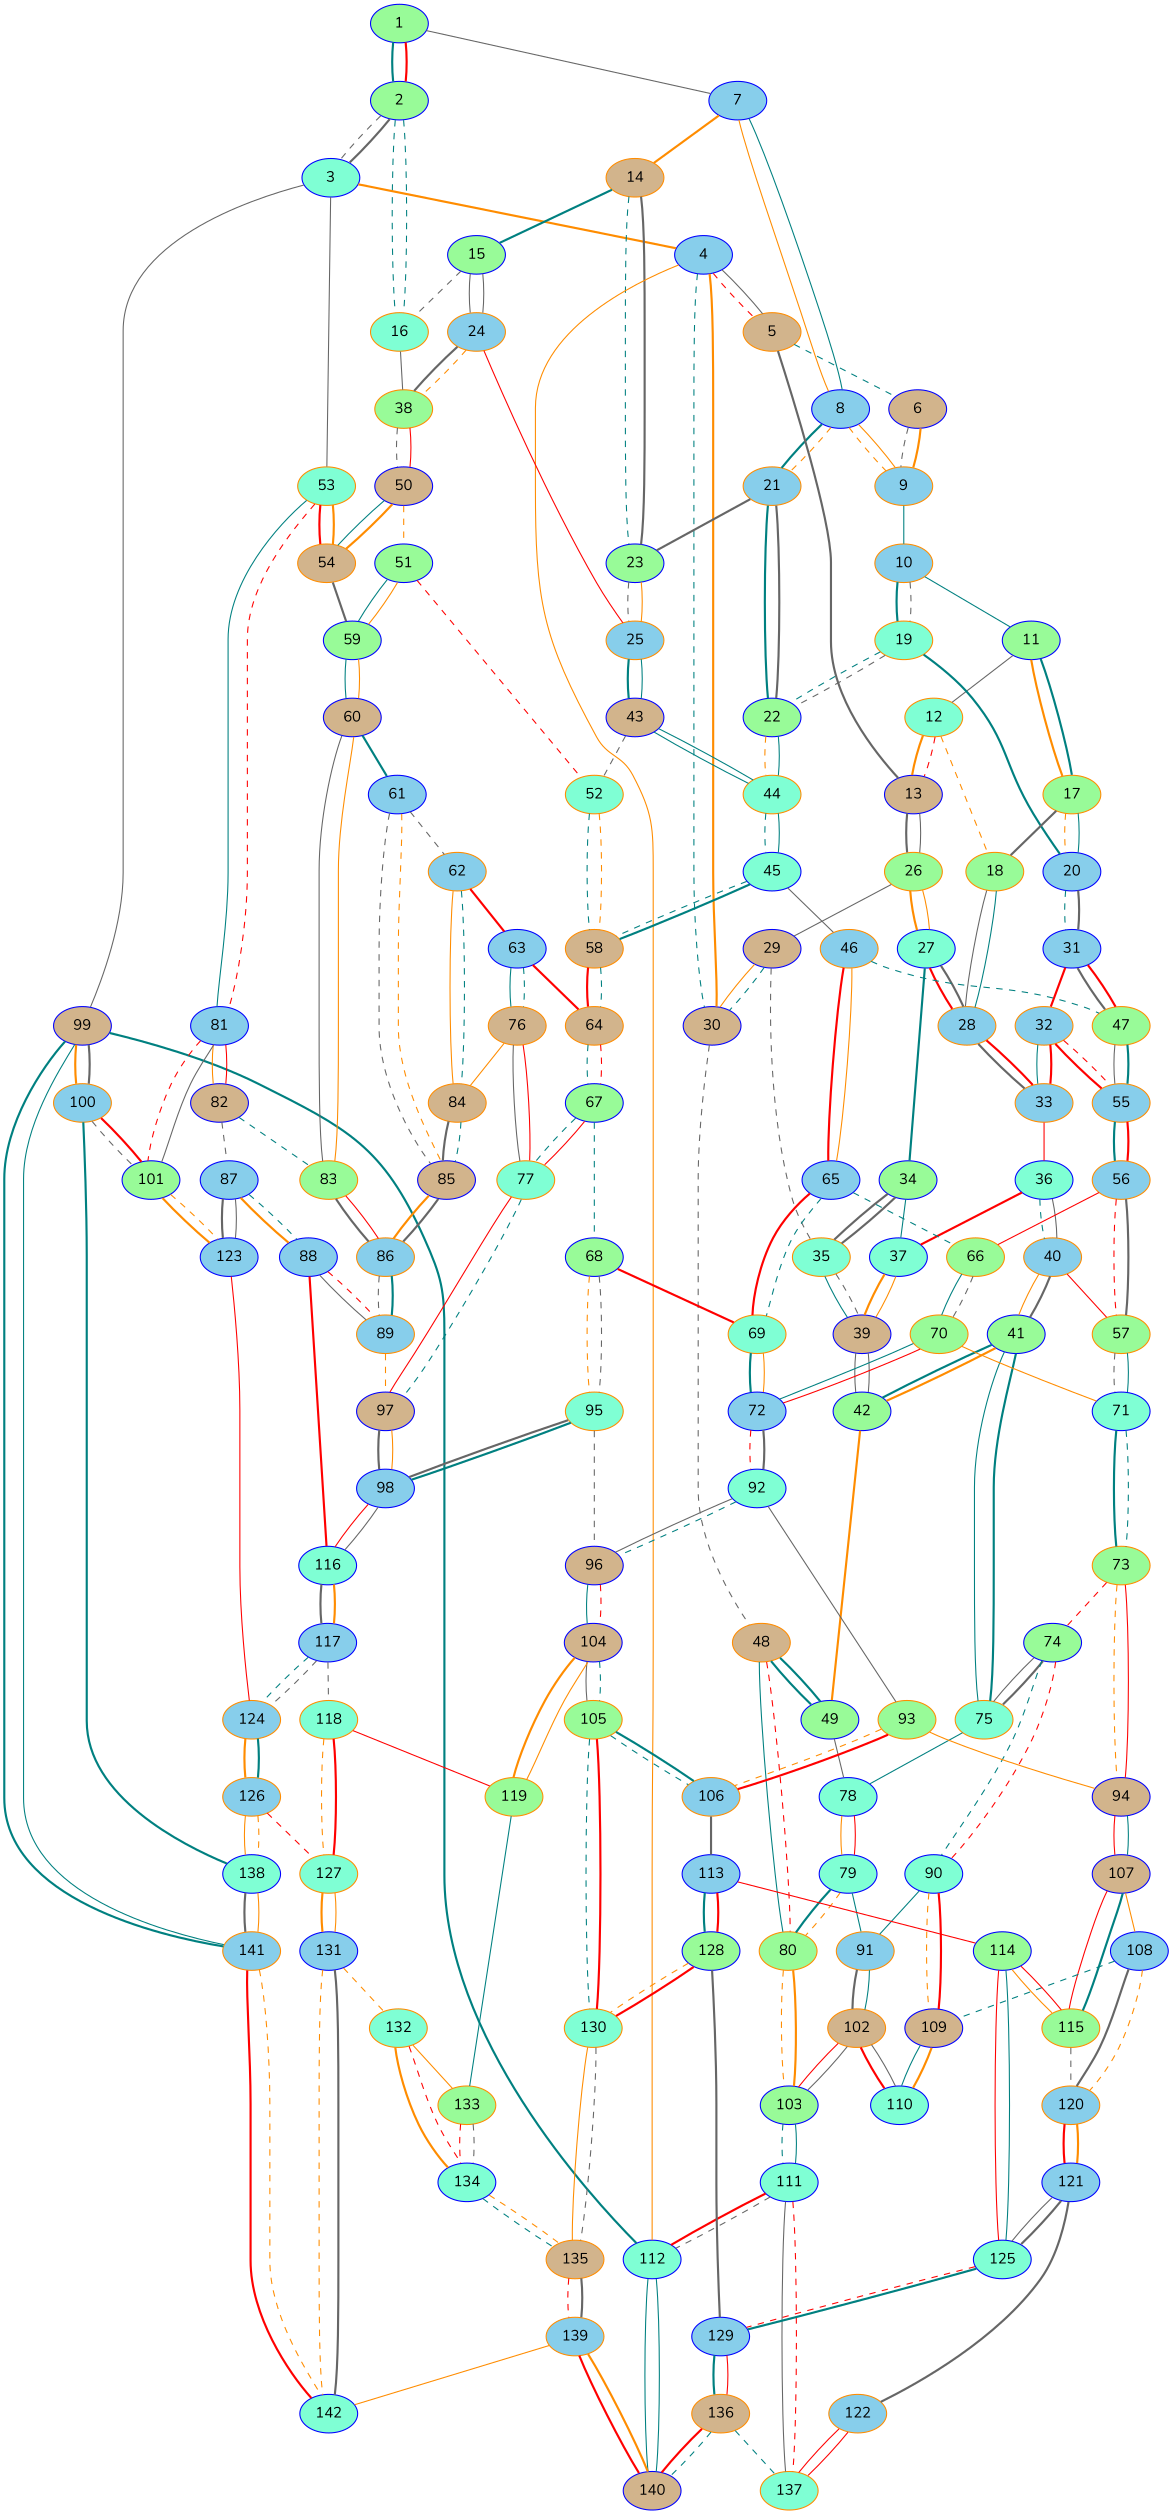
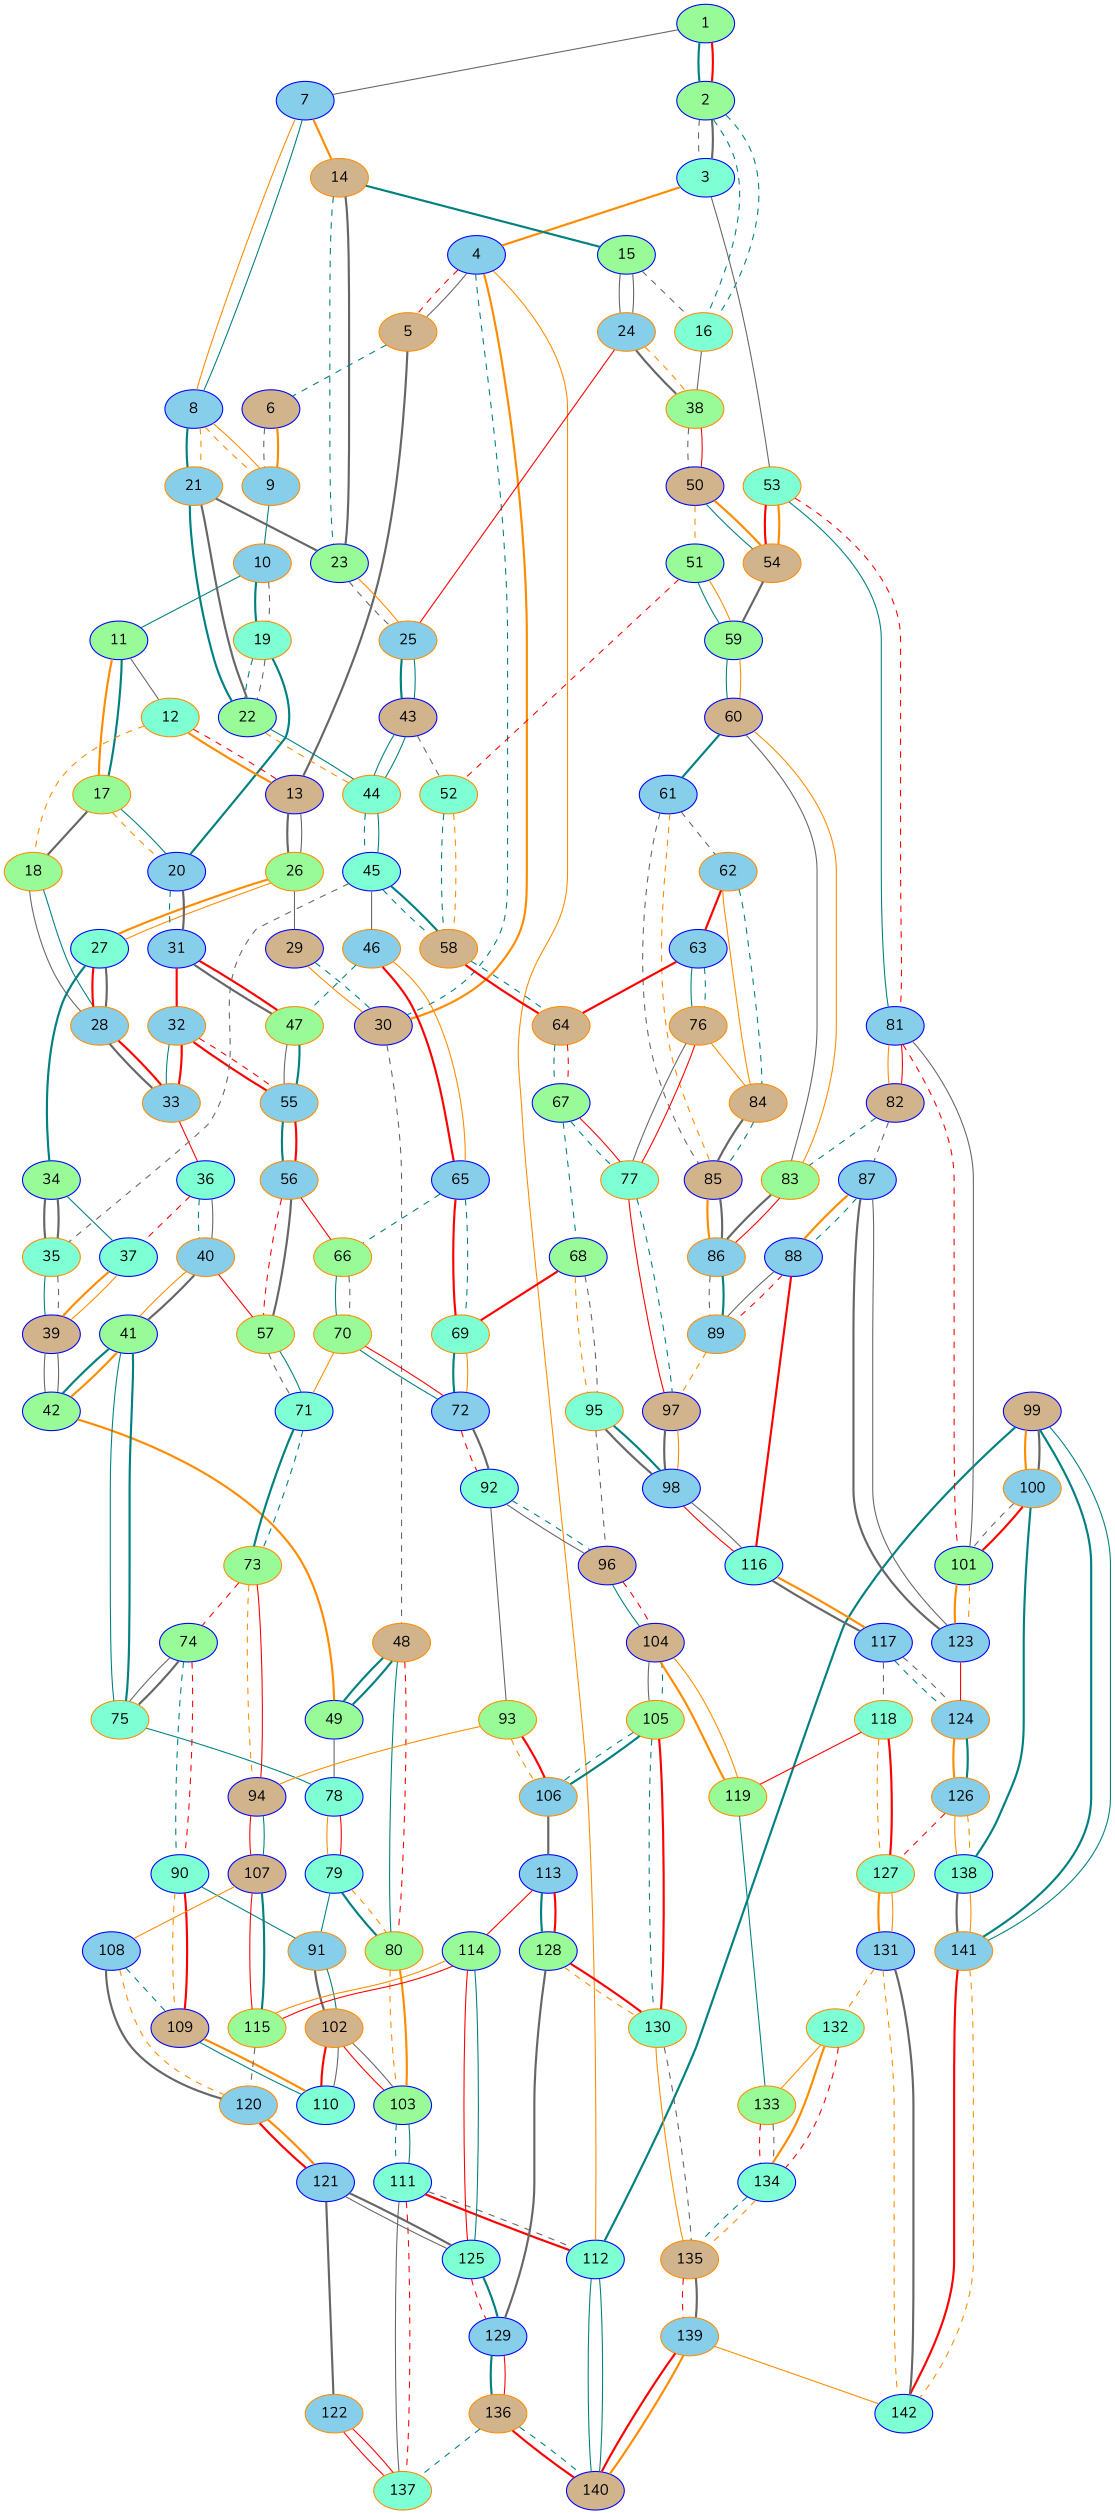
(123, 547) -> none
(776, 1106) -> (227, 1077)
(971, 1219) -> (167, 1218)
